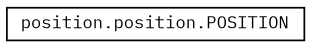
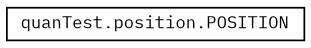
(156, 24) -> (156, 24)
